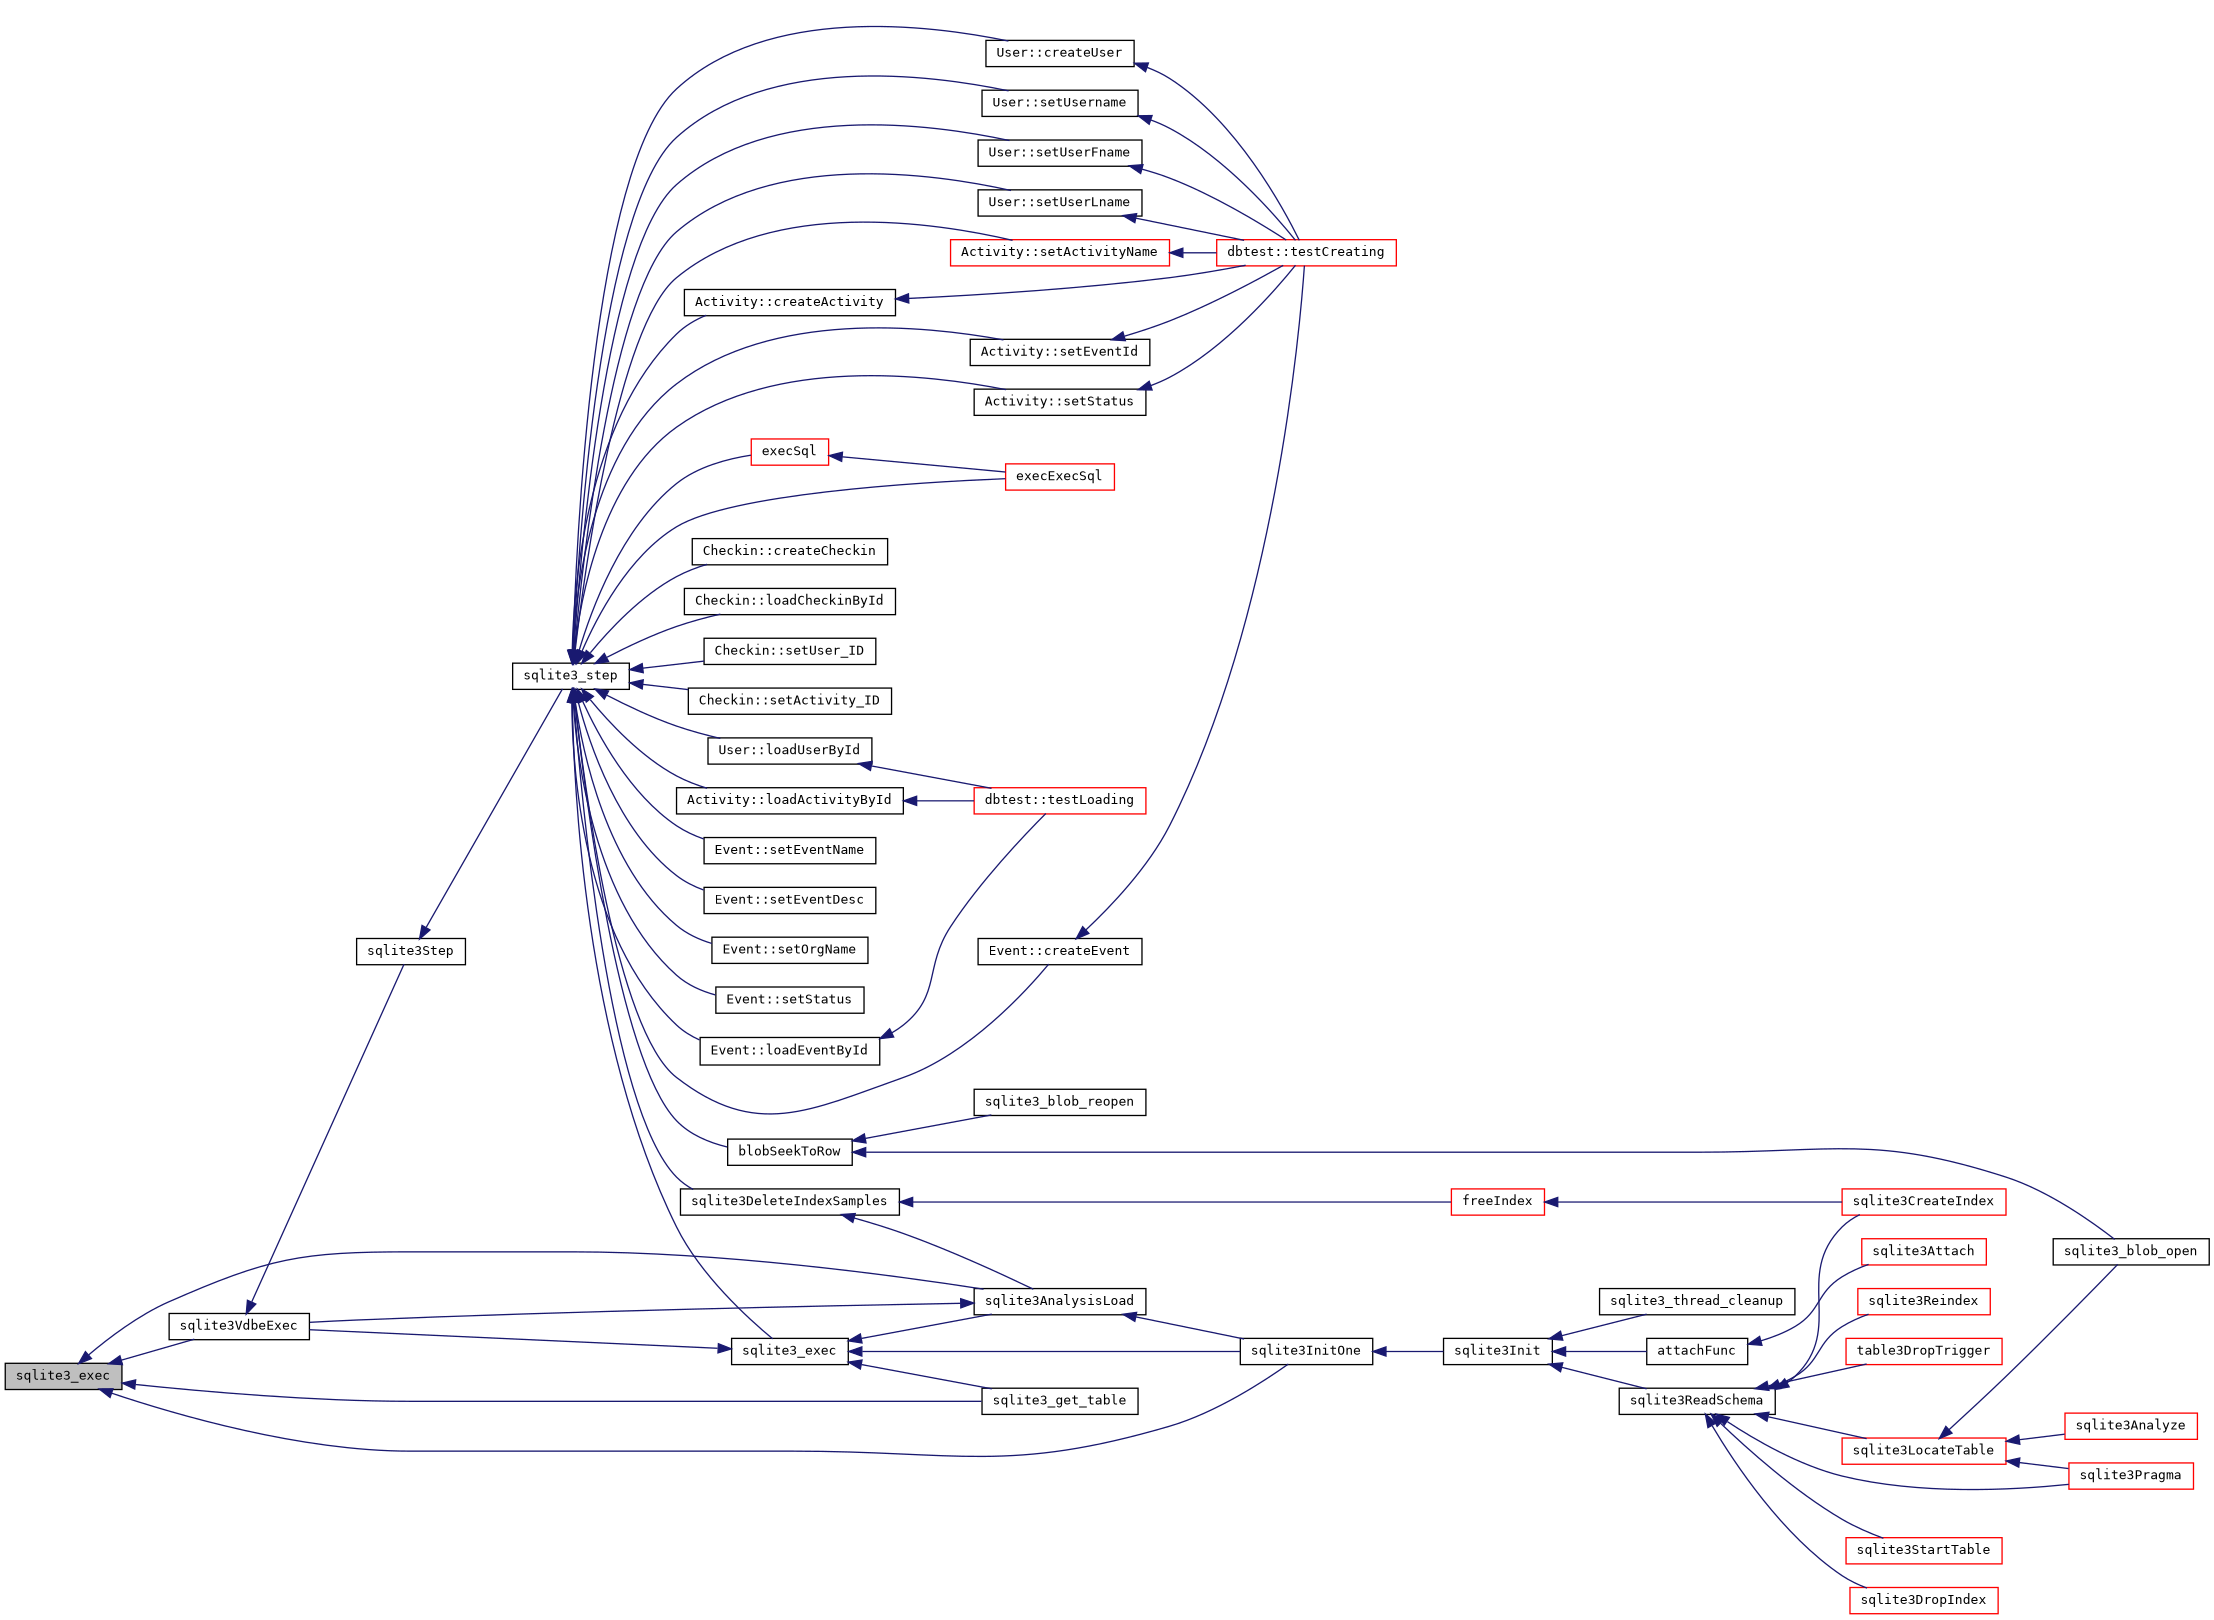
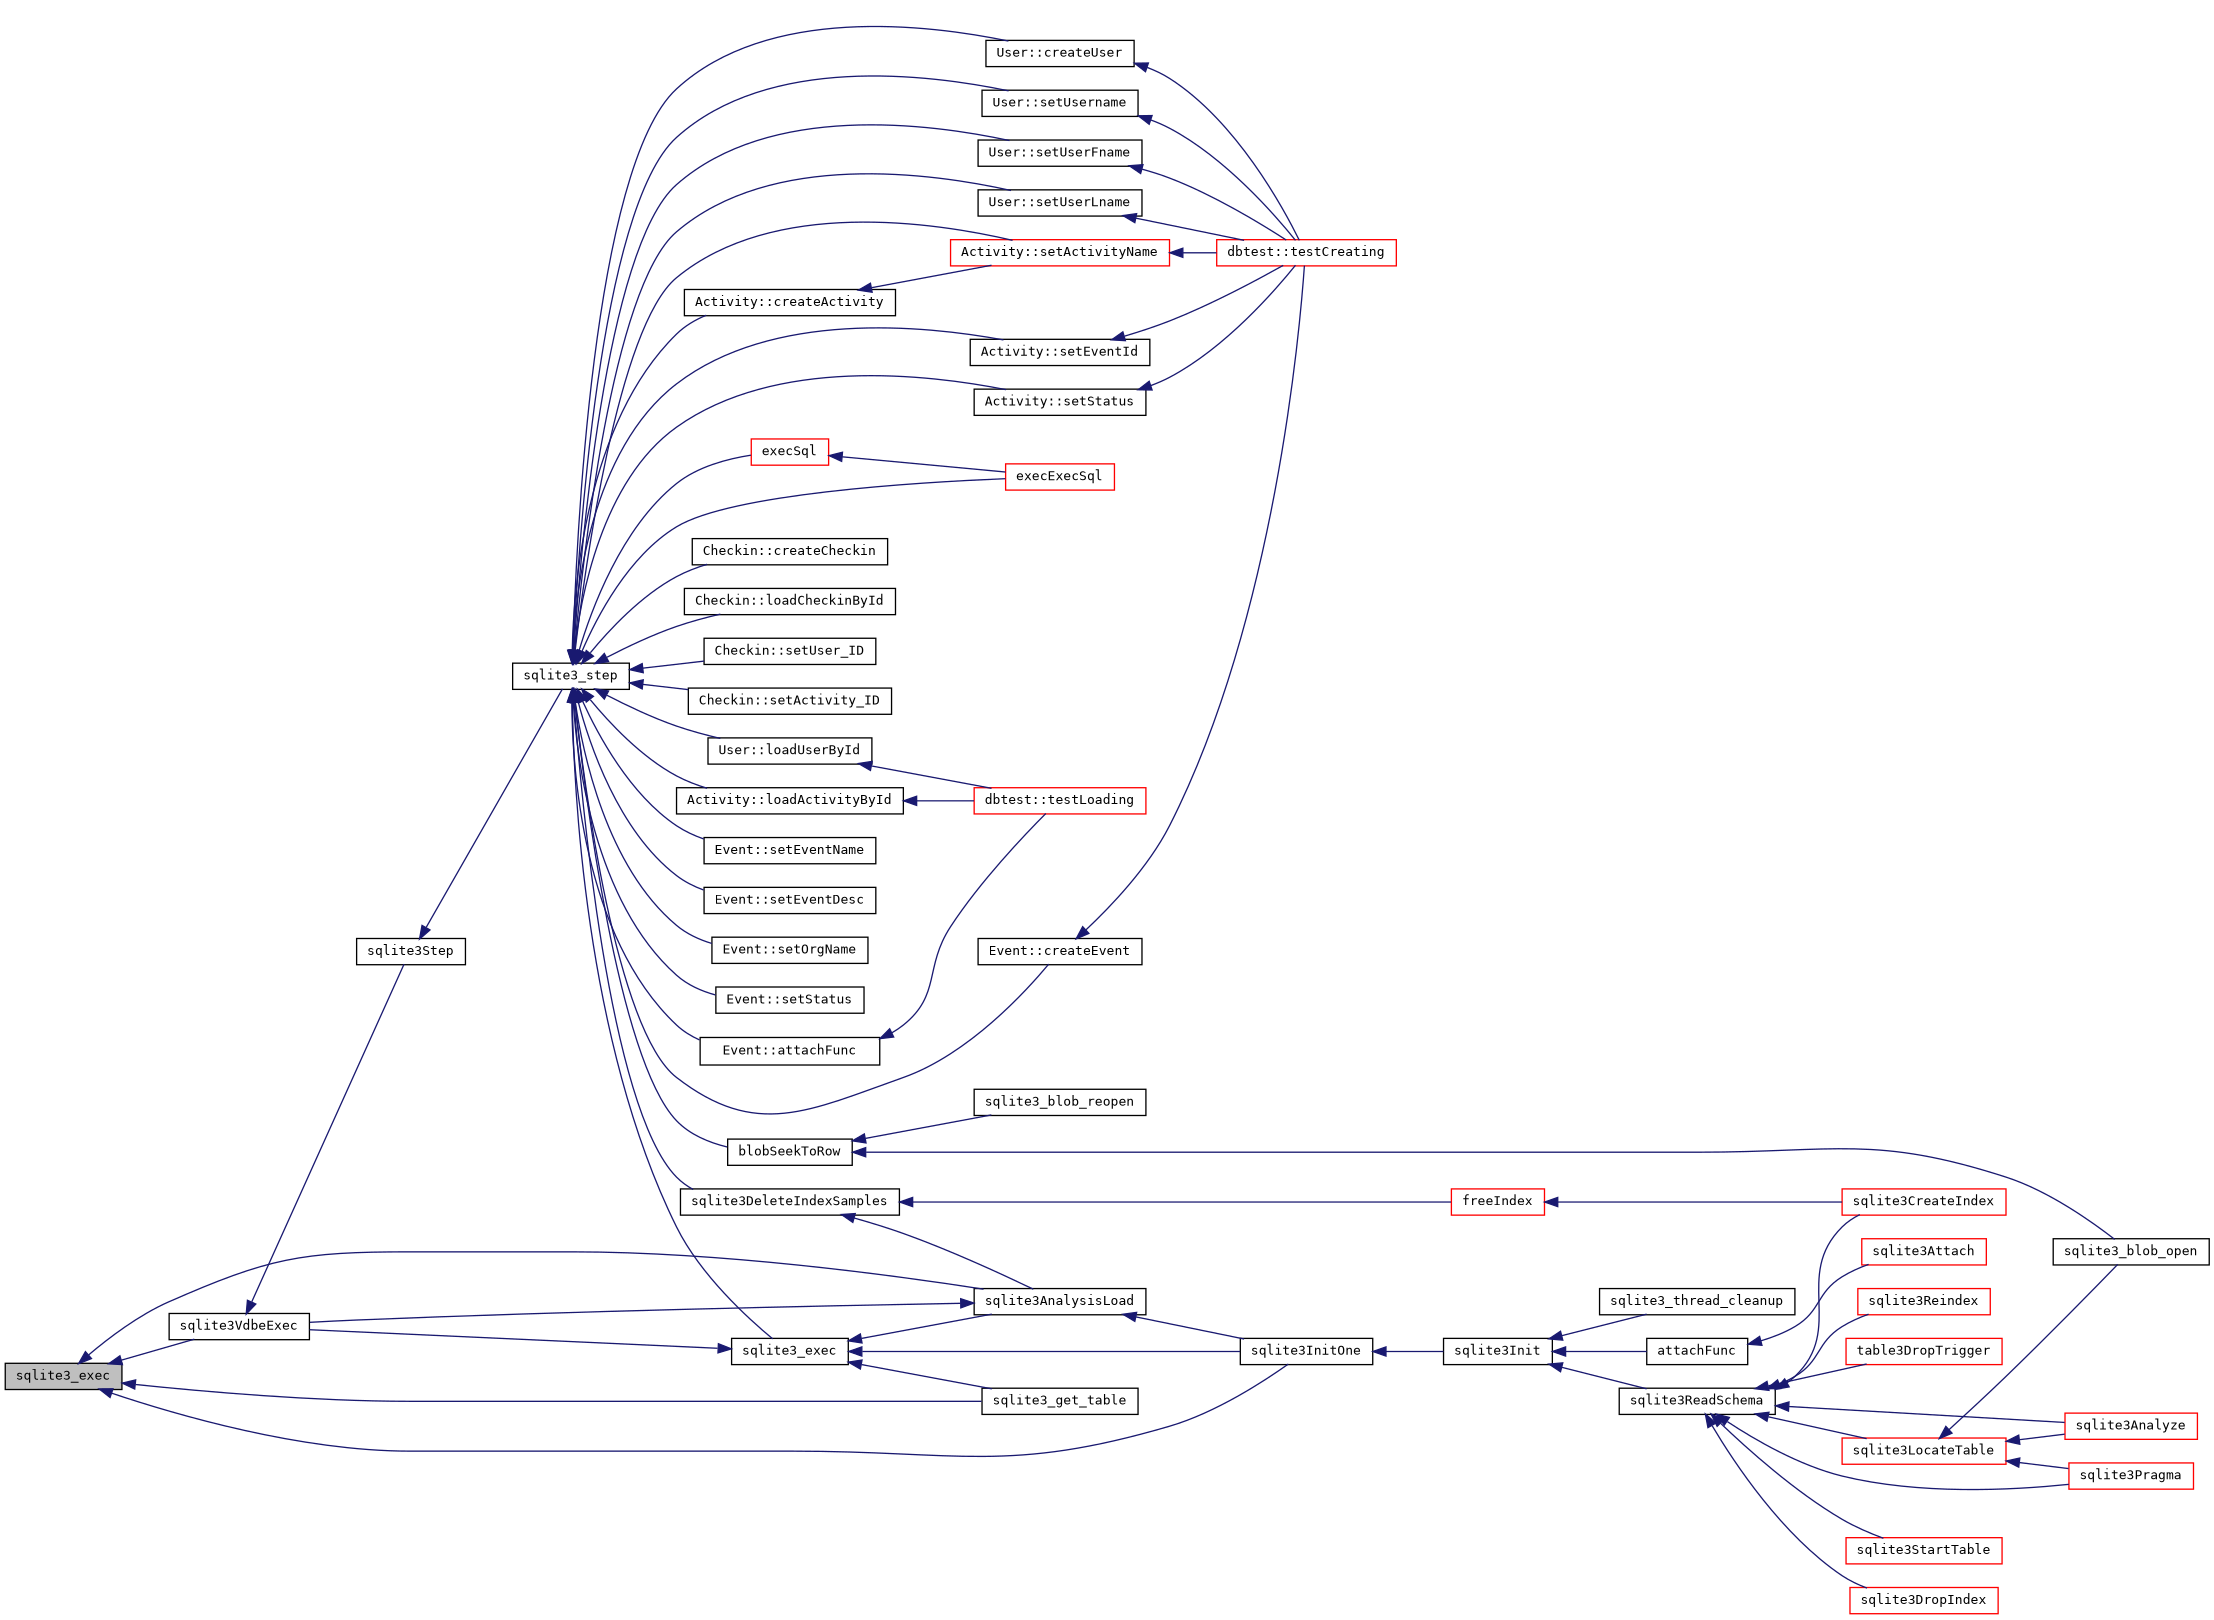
(1078, 287) -> (932, 276)
(790, 1051) -> (790, 1051)
none -> (1927, 1415)
